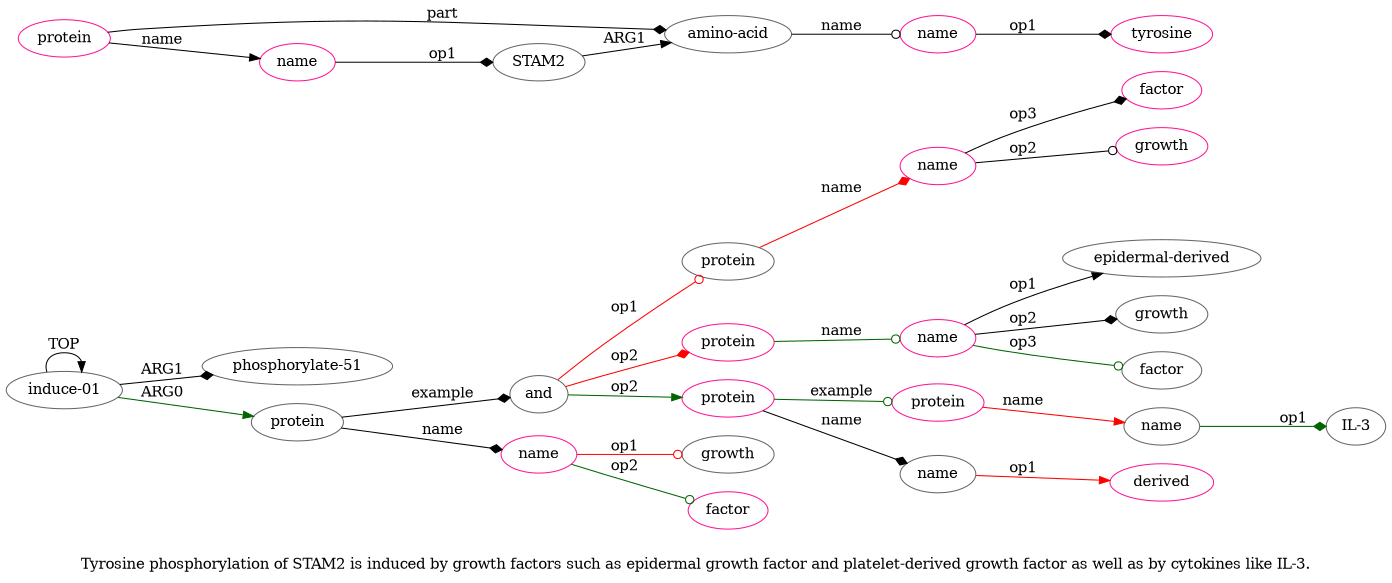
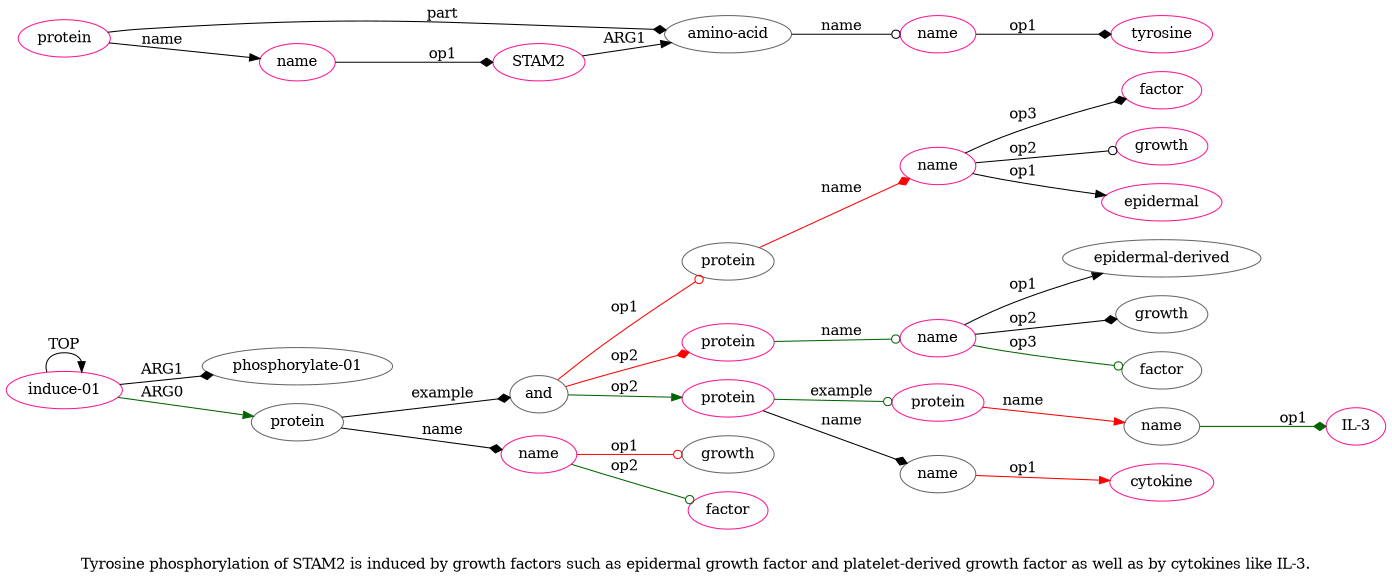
(539, 62) -> (539, 62)
none -> (1162, 202)
(297, 366) -> (297, 366)
(64, 390) -> (64, 390)
(1356, 426) -> (1356, 426)
(1162, 482) -> (1162, 482)
